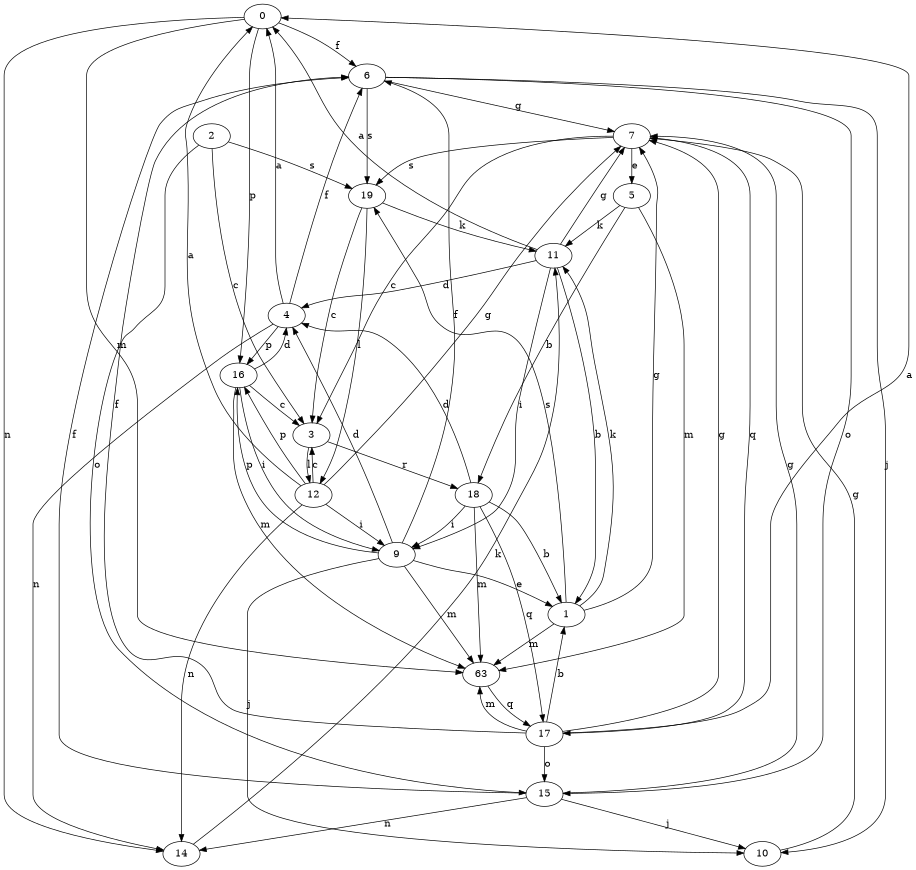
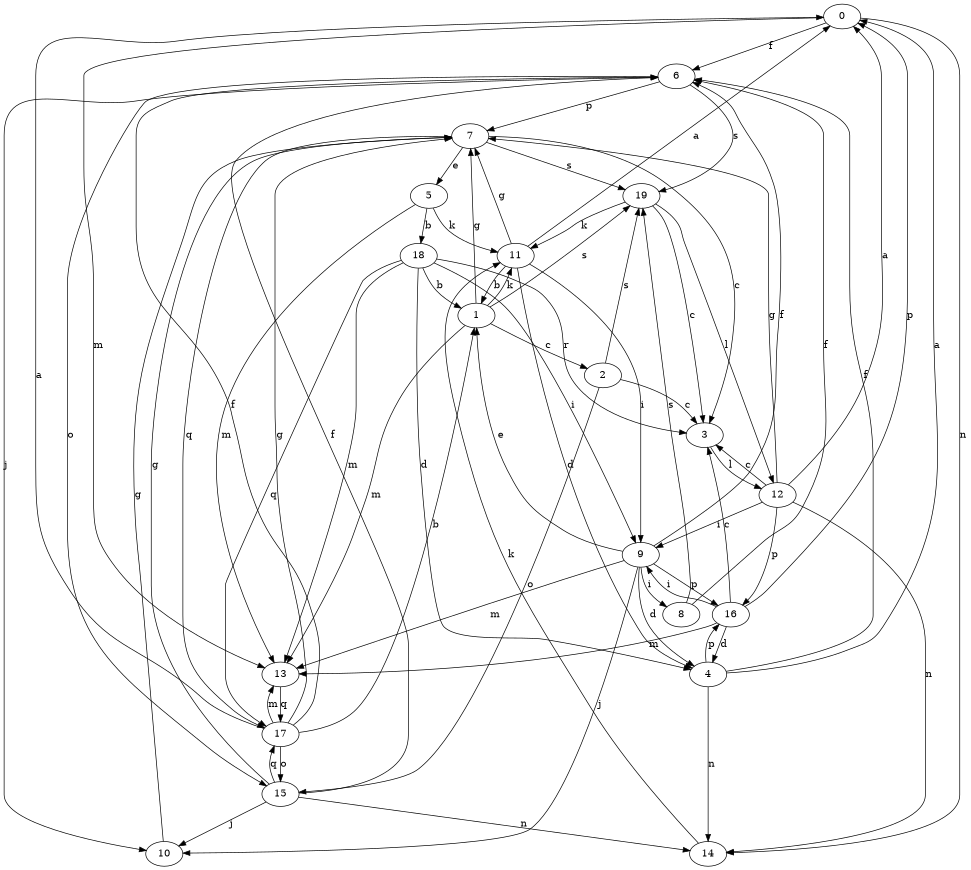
(518, 106) -> (589, 106)
(250, 192) -> (906, 334)
none -> (542, 349)
(389, 464) -> (563, 340)
none -> (681, 615)
(481, 674) -> (280, 674)
none -> (270, 768)
